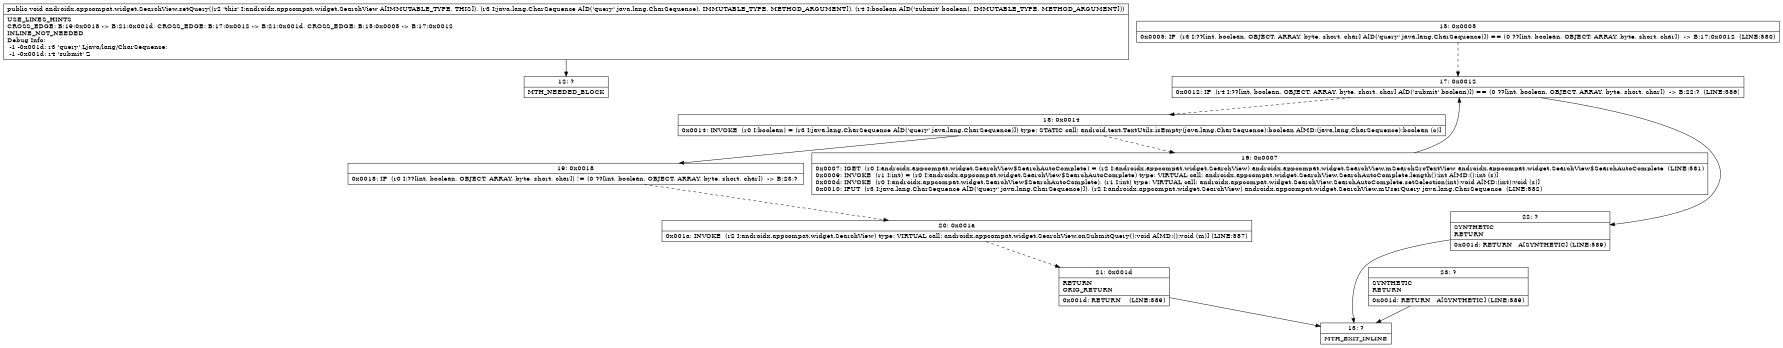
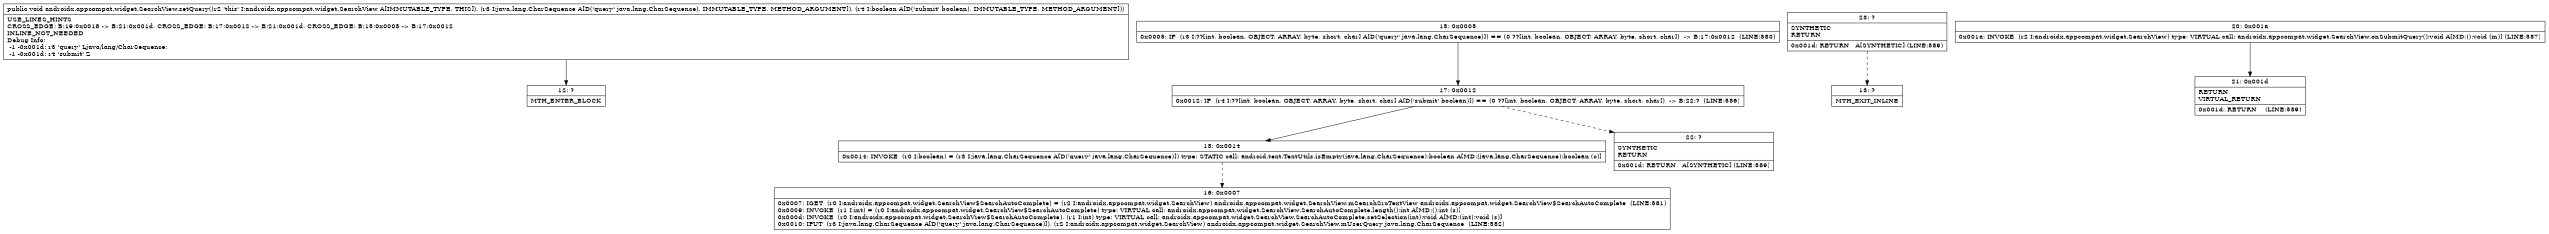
(1458, 57) -> (1458, 61)
(566, 92) -> (566, 101)
(1262, 106) -> (1342, 123)
(1448, 137) -> none
(1699, 142) -> (1556, 119)
(576, 174) -> none
(1021, 254) -> (2250, 57)
(1380, 257) -> none
(1088, 290) -> (2230, 99)
(1243, 312) -> none
(1395, 313) -> (1867, 66)
